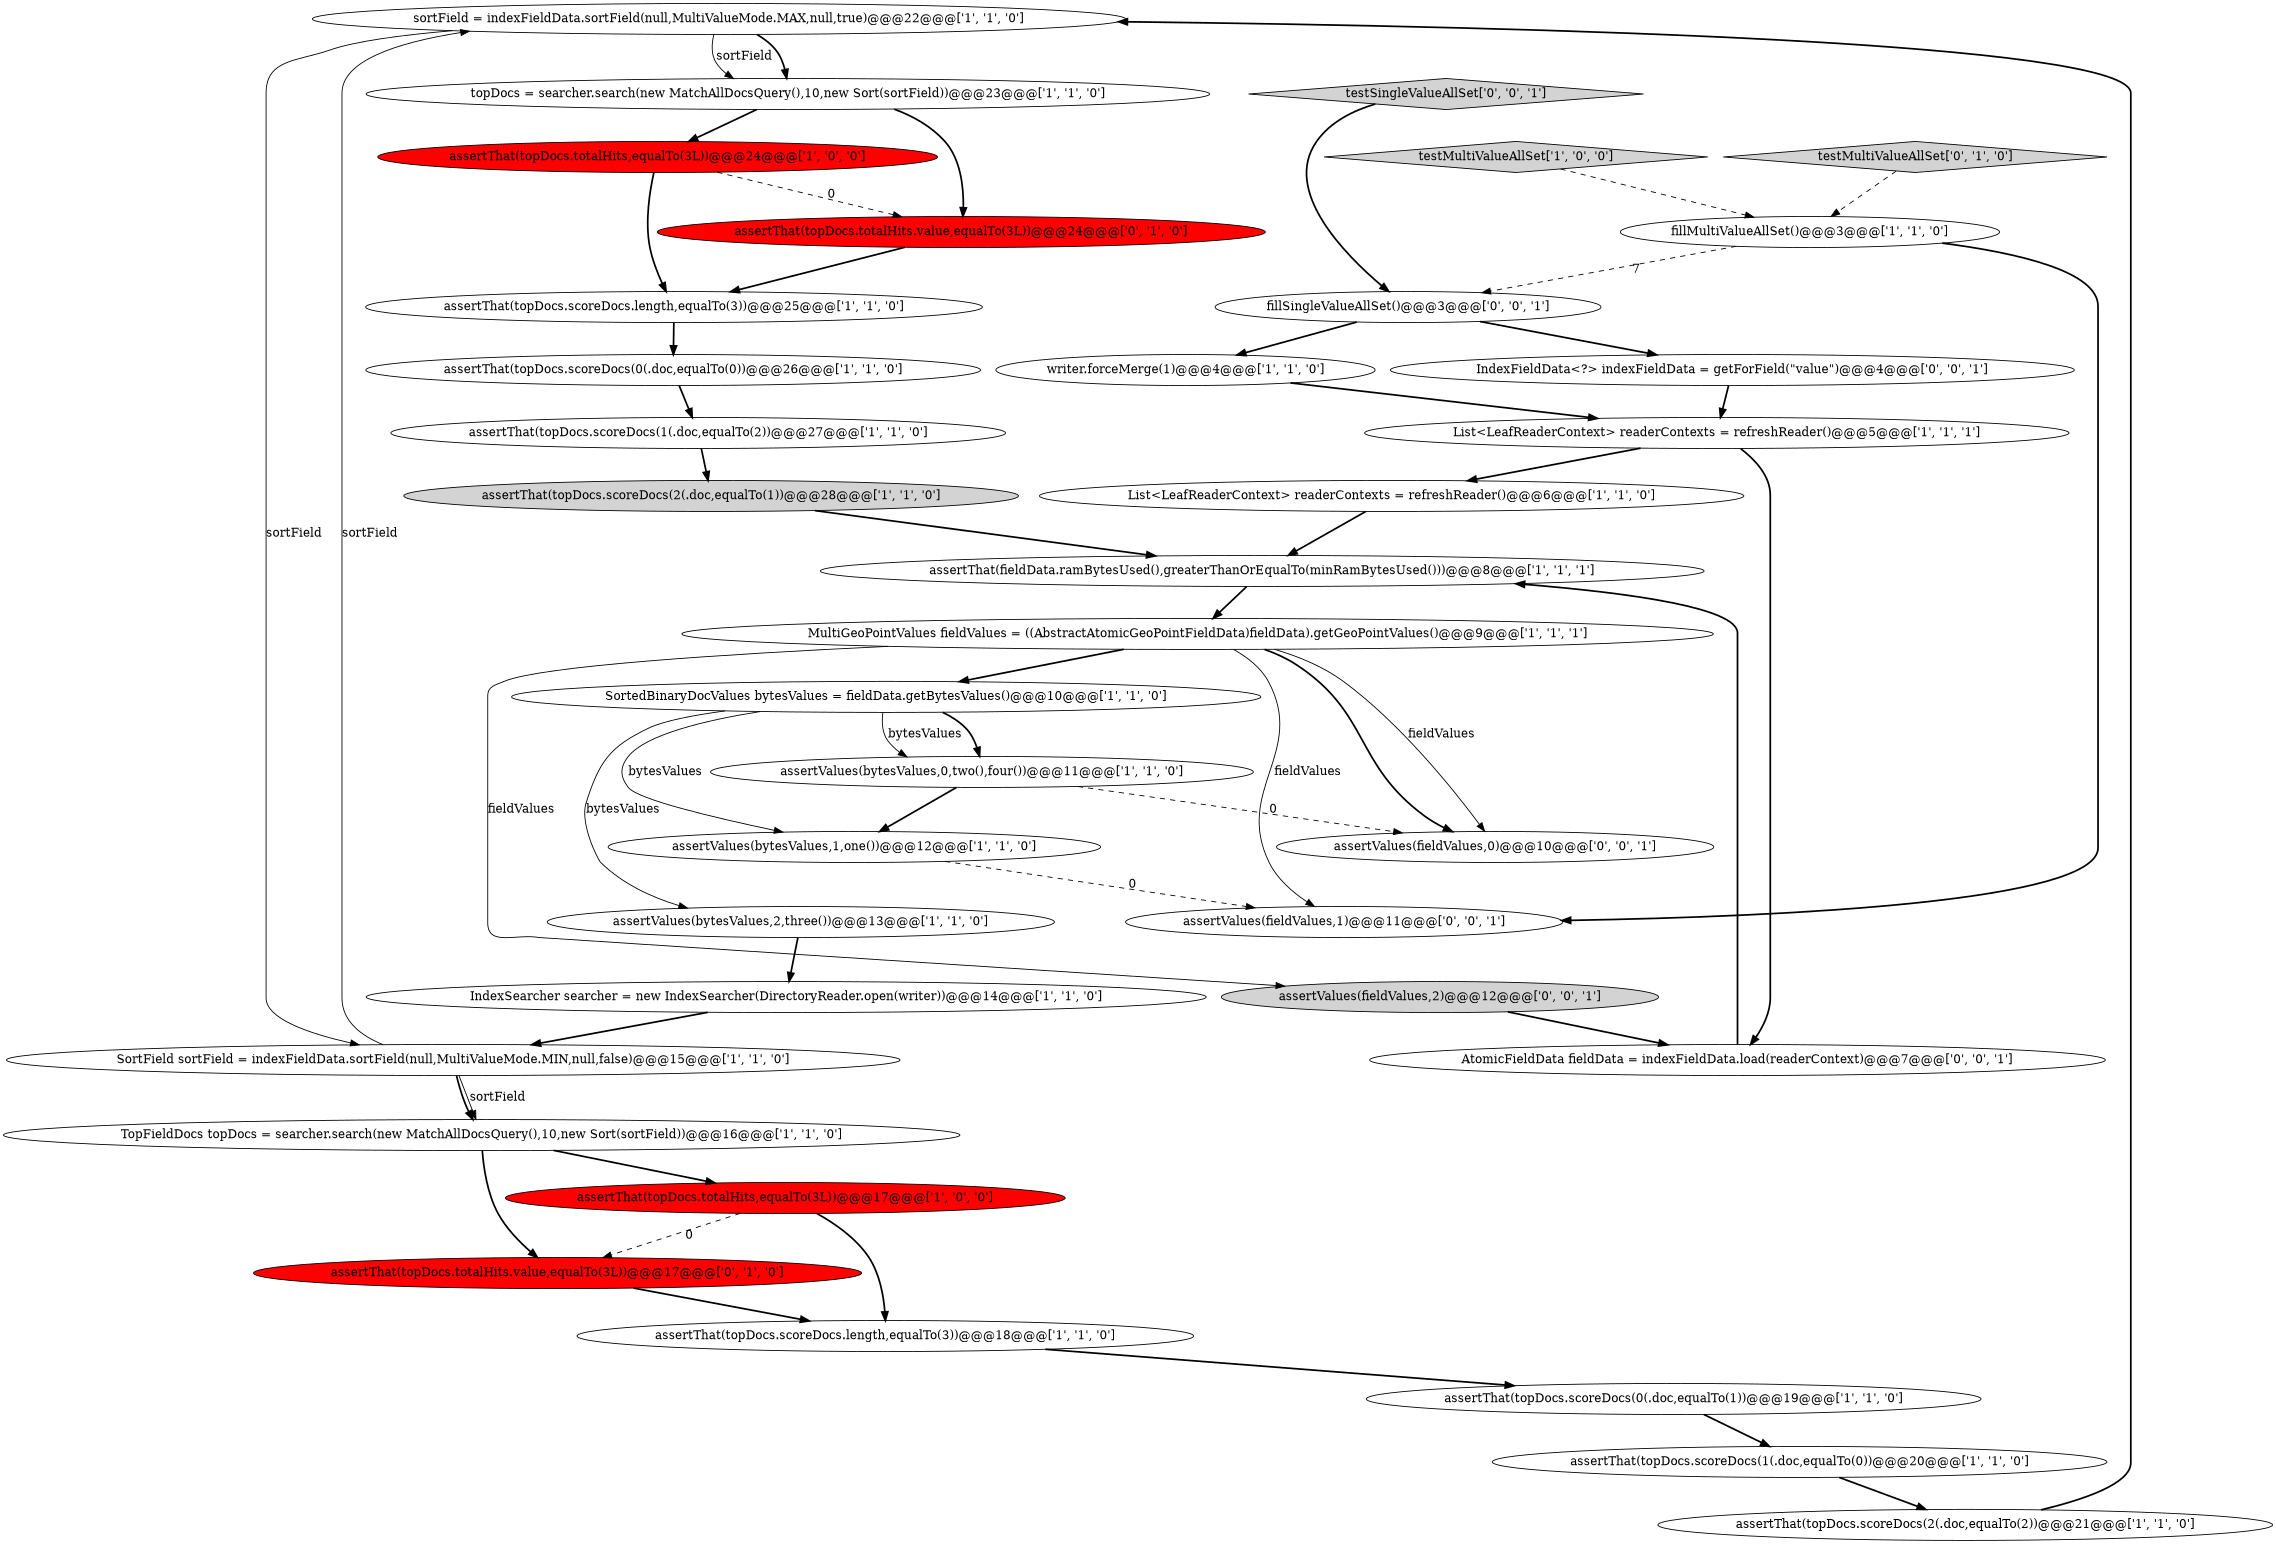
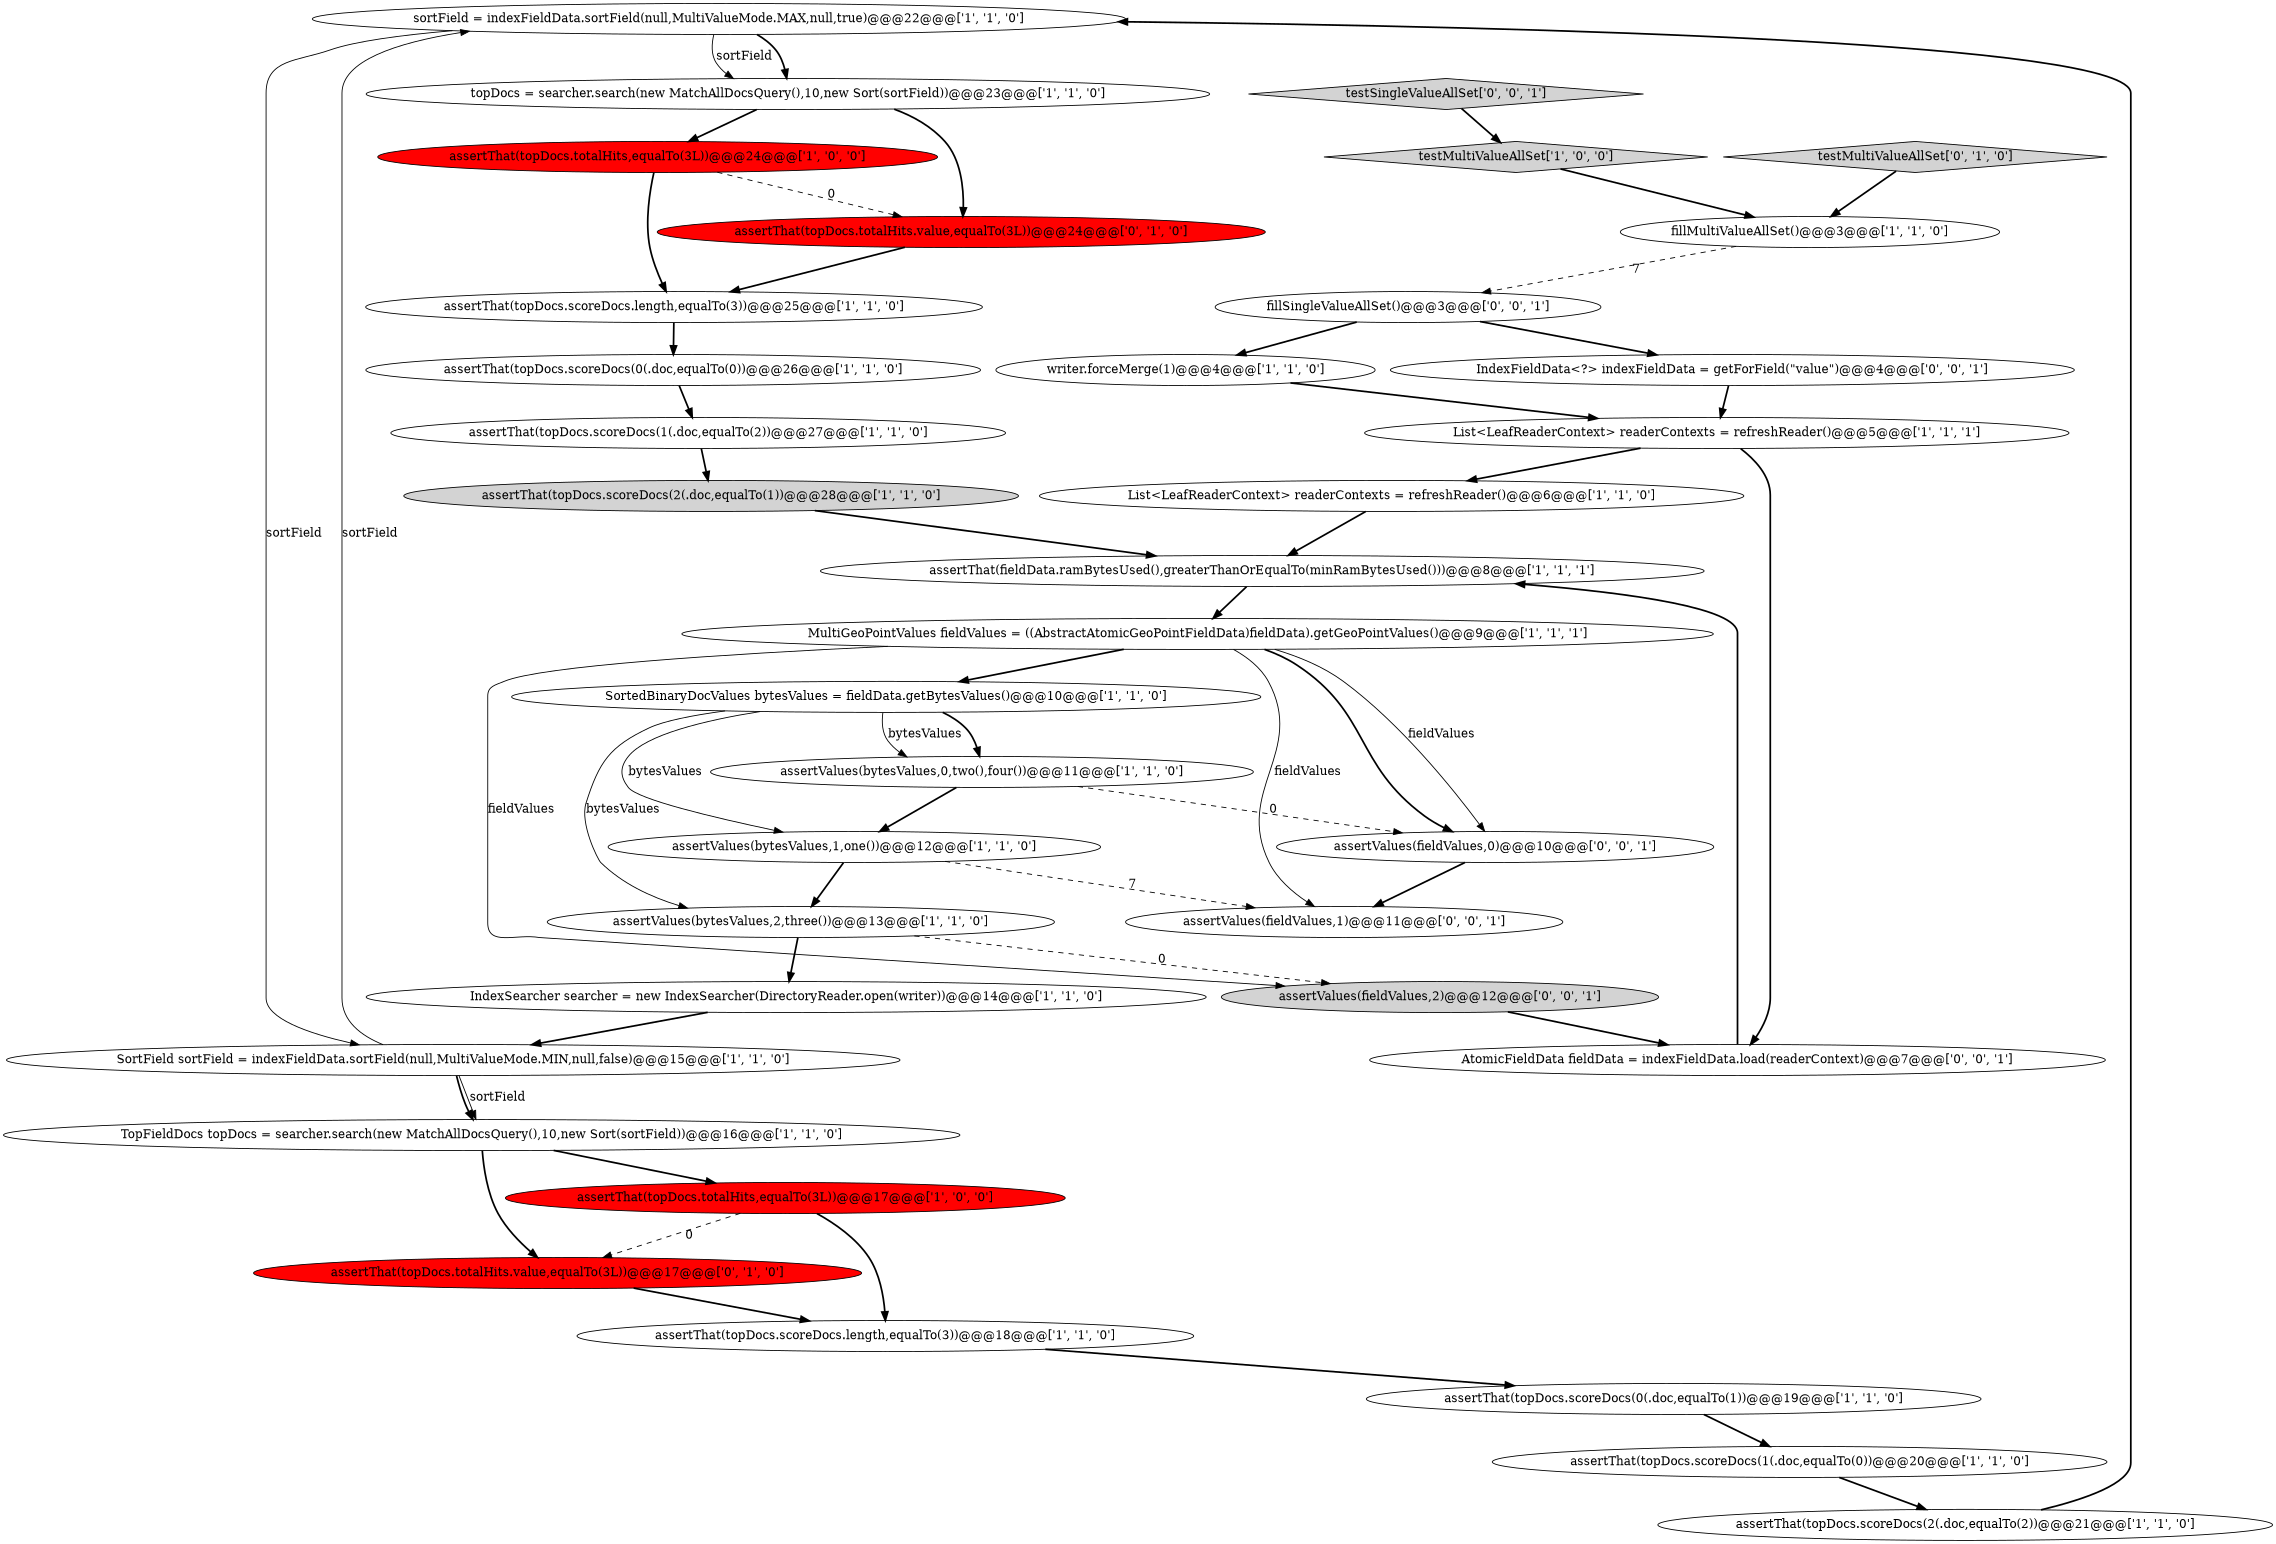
(1310, 190) -> (1478, 123)
(1867, 191) -> (1867, 191)
(1653, 192) -> (1653, 192)
(2098, 760) -> (1424, 883)
none -> (830, 881)
(1133, 884) -> (1133, 884)
none -> (1118, 959)
